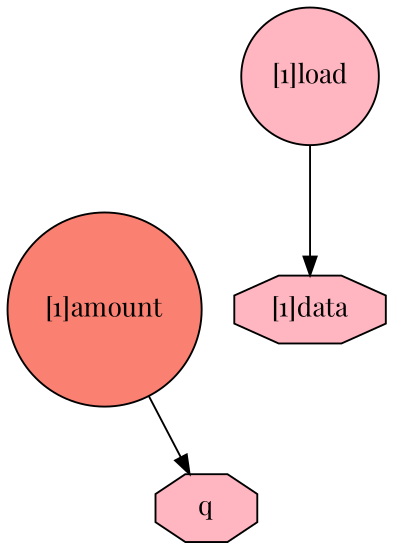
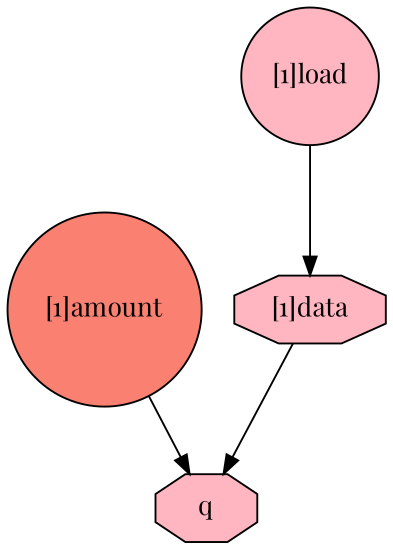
none -> (263, 400)
